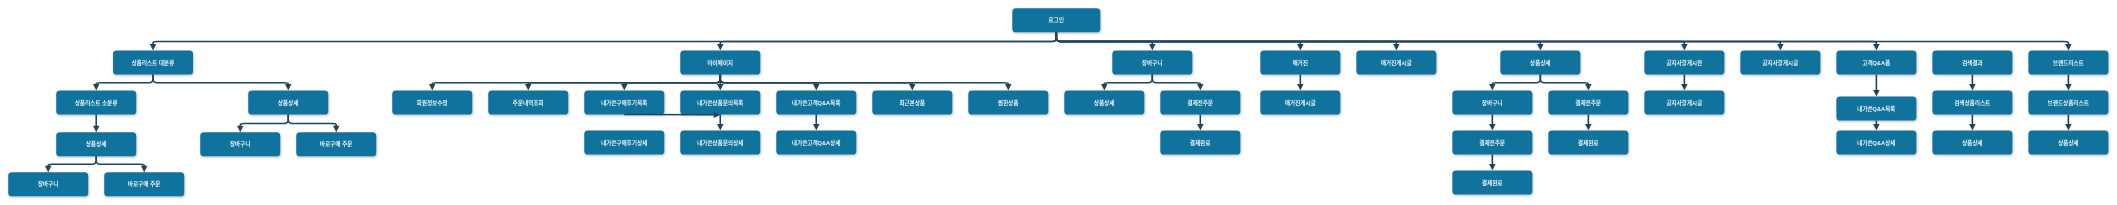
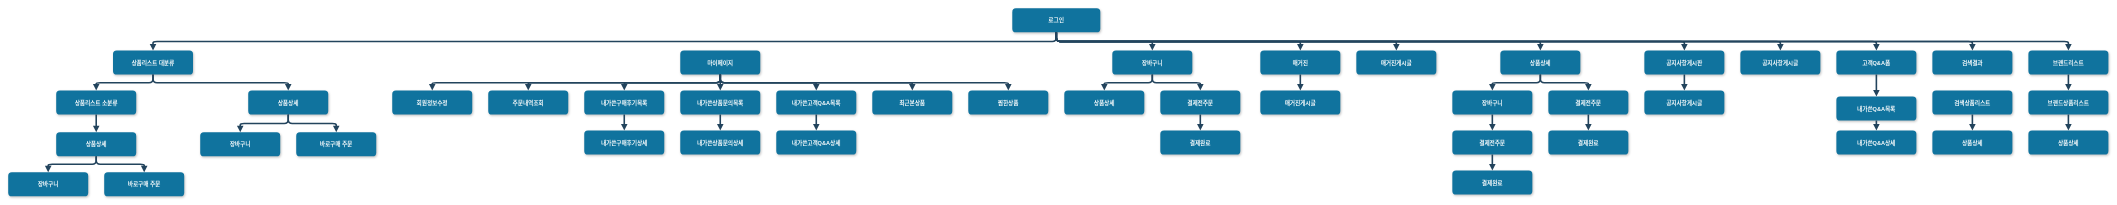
(720, 43) -> (1972, 43)
(1972, 81) -> none
(671, 114) -> (624, 121)
